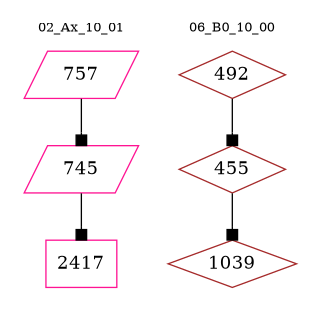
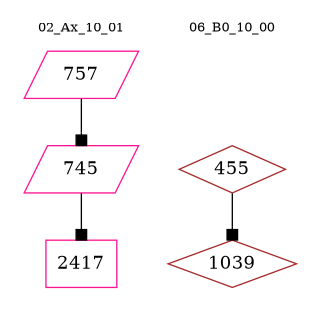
(232, 75) -> none
